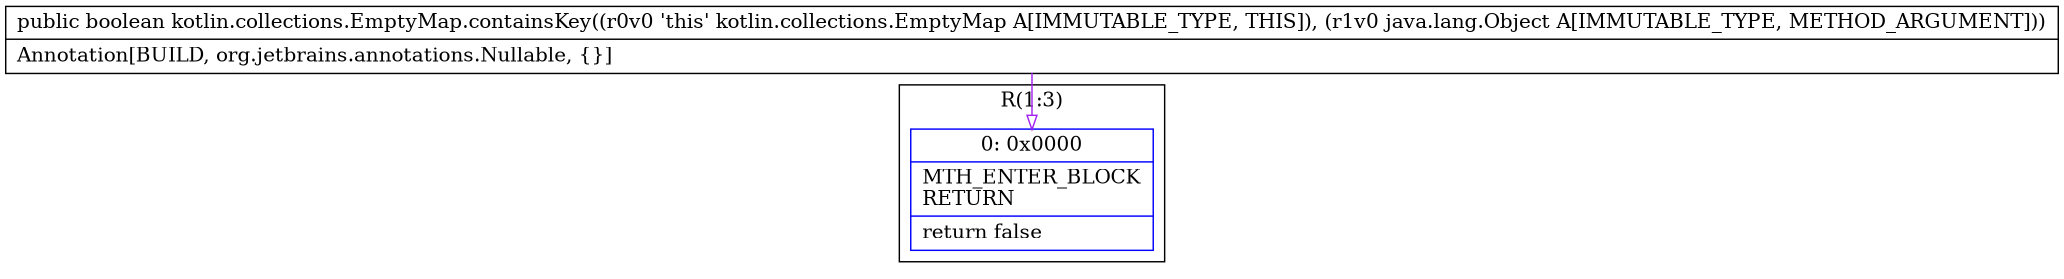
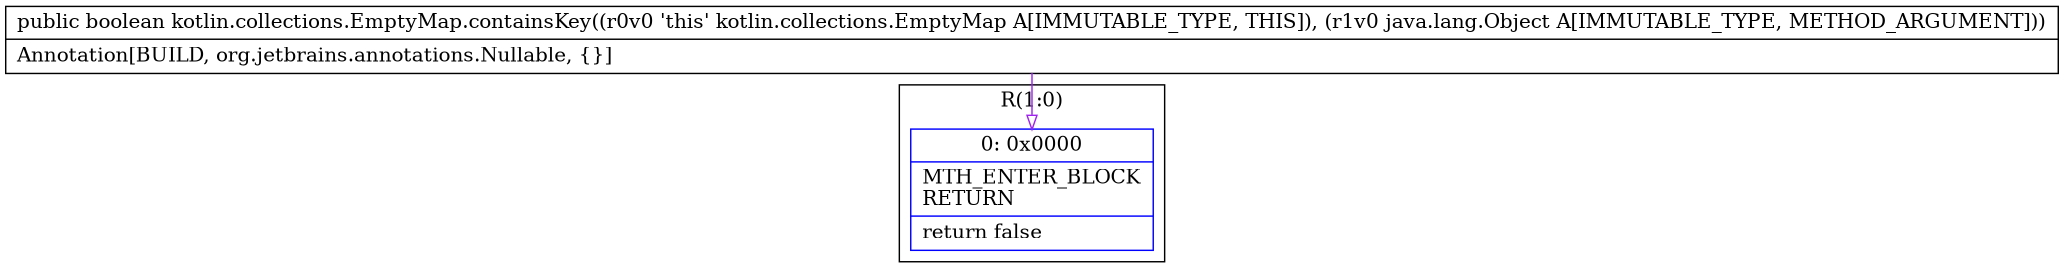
(1032, 101) -> (1032, 101)
